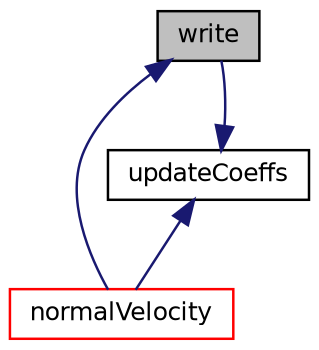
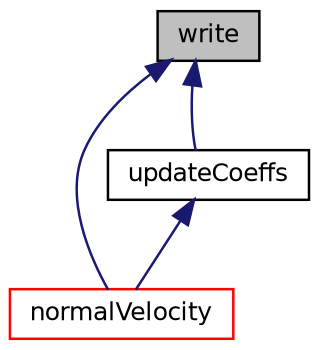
(225, 93) -> (192, 118)
